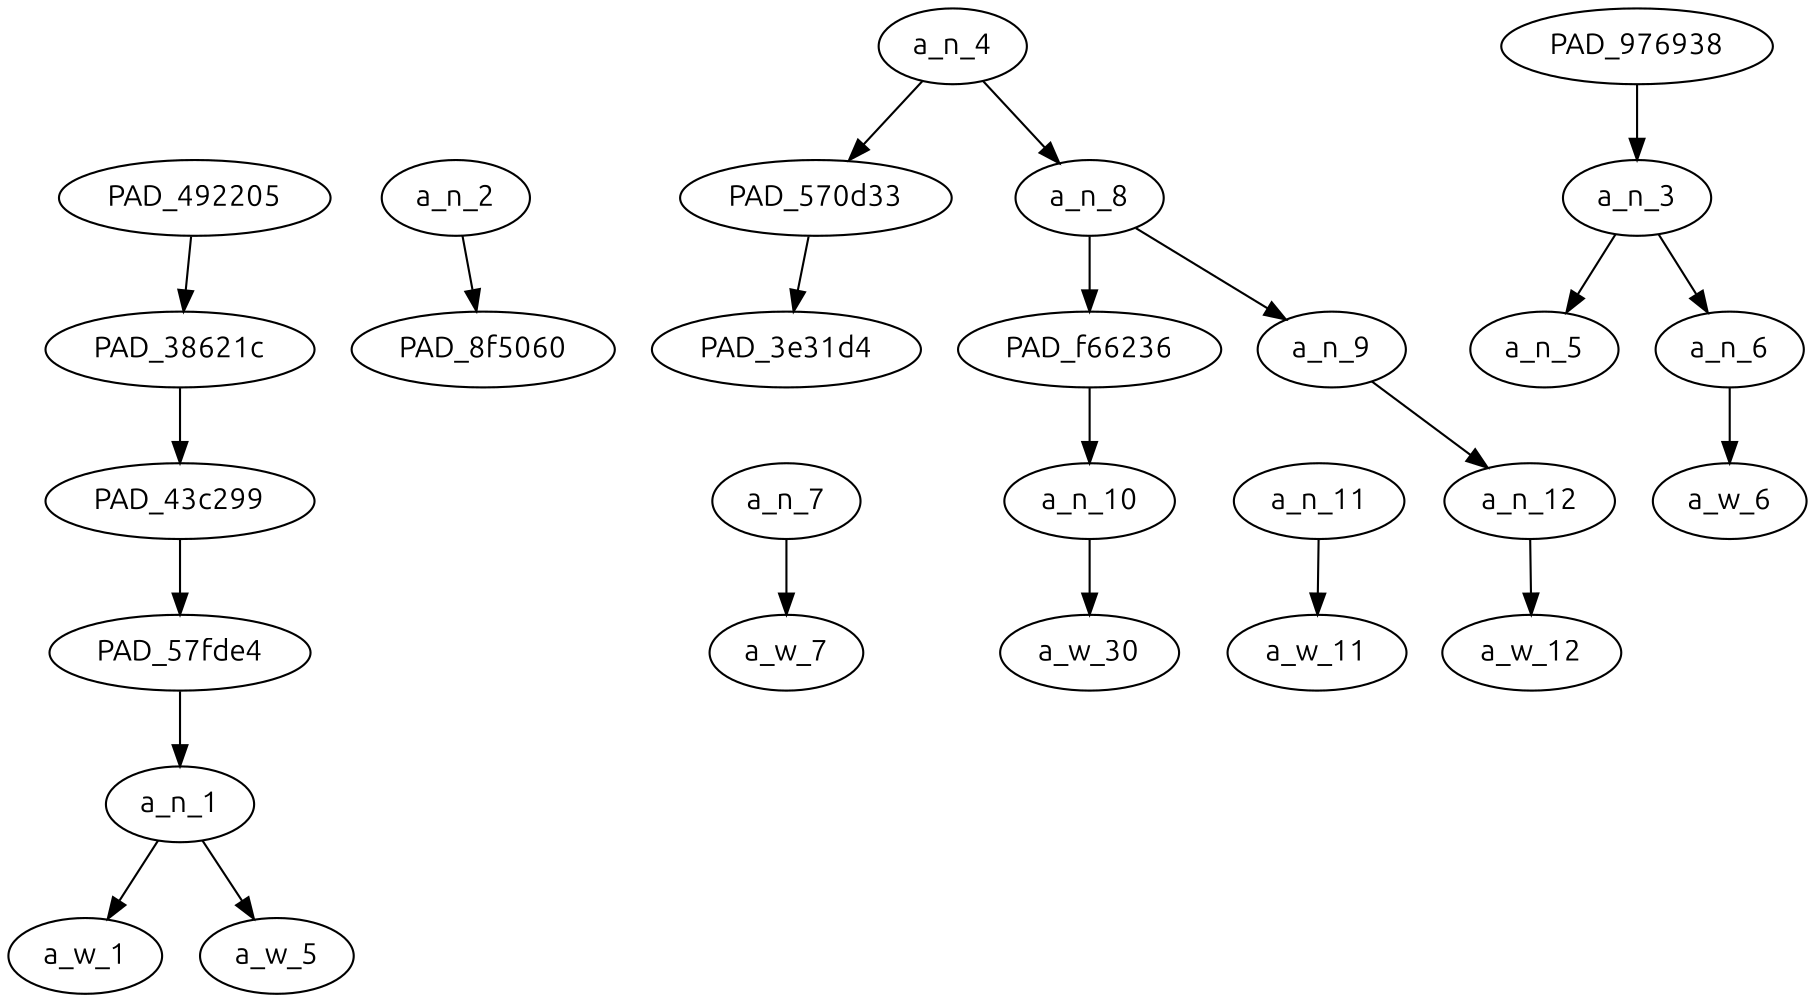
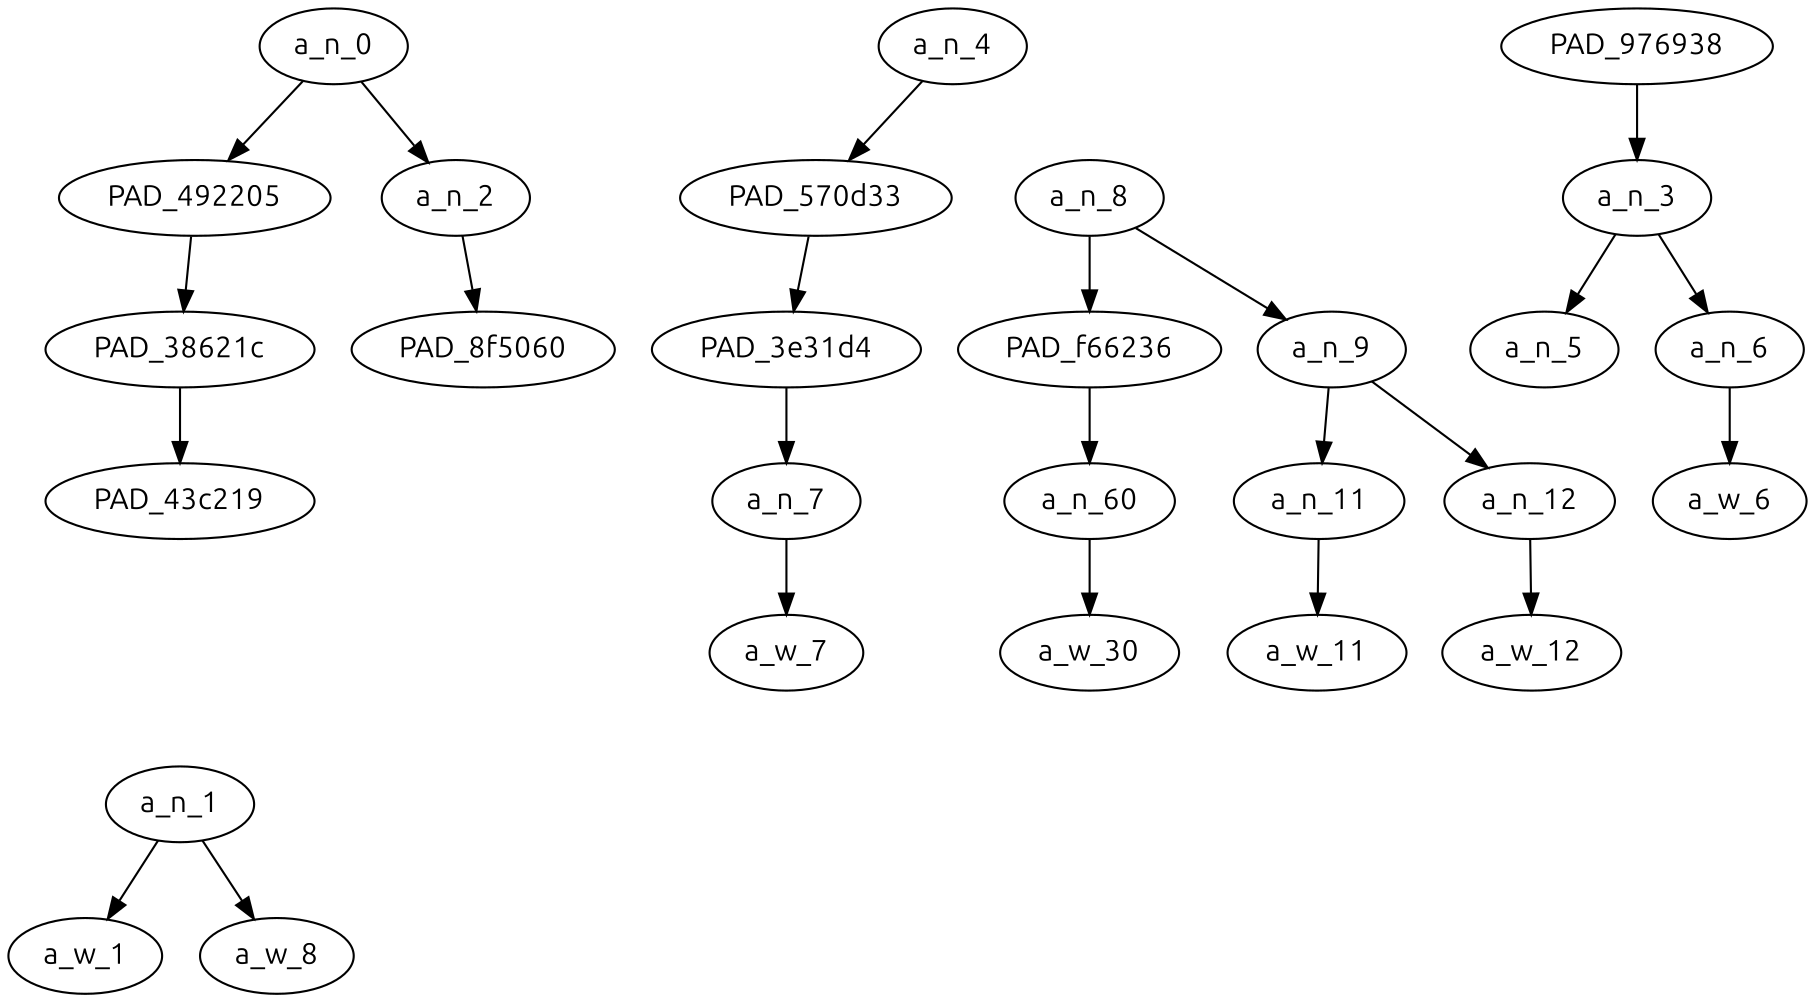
none -> (334, 46)
(1014, 114) -> none
none -> (786, 415)
none -> (1326, 415)
(180, 501) -> (180, 501)
(1090, 501) -> (1090, 501)
(180, 653) -> none
(277, 956) -> (277, 956)
